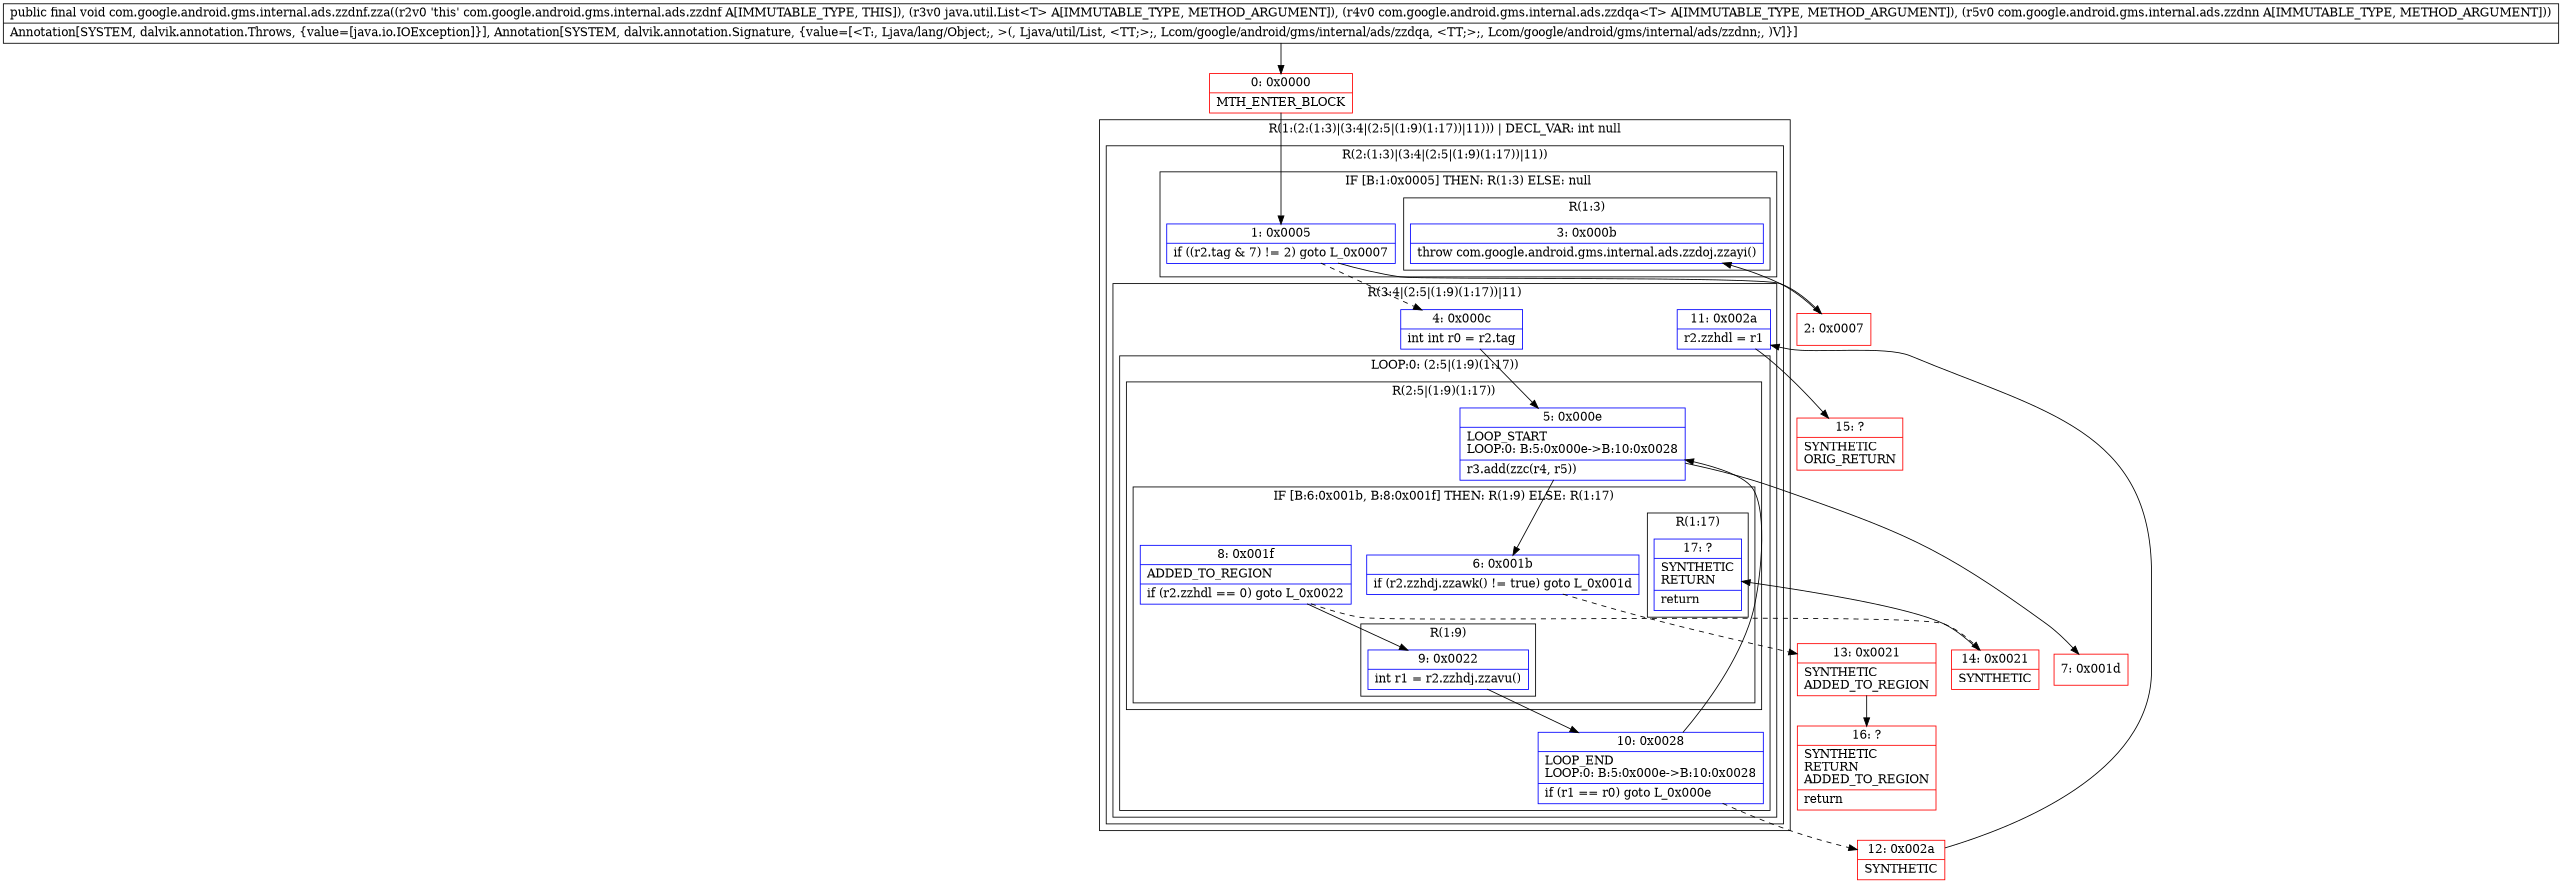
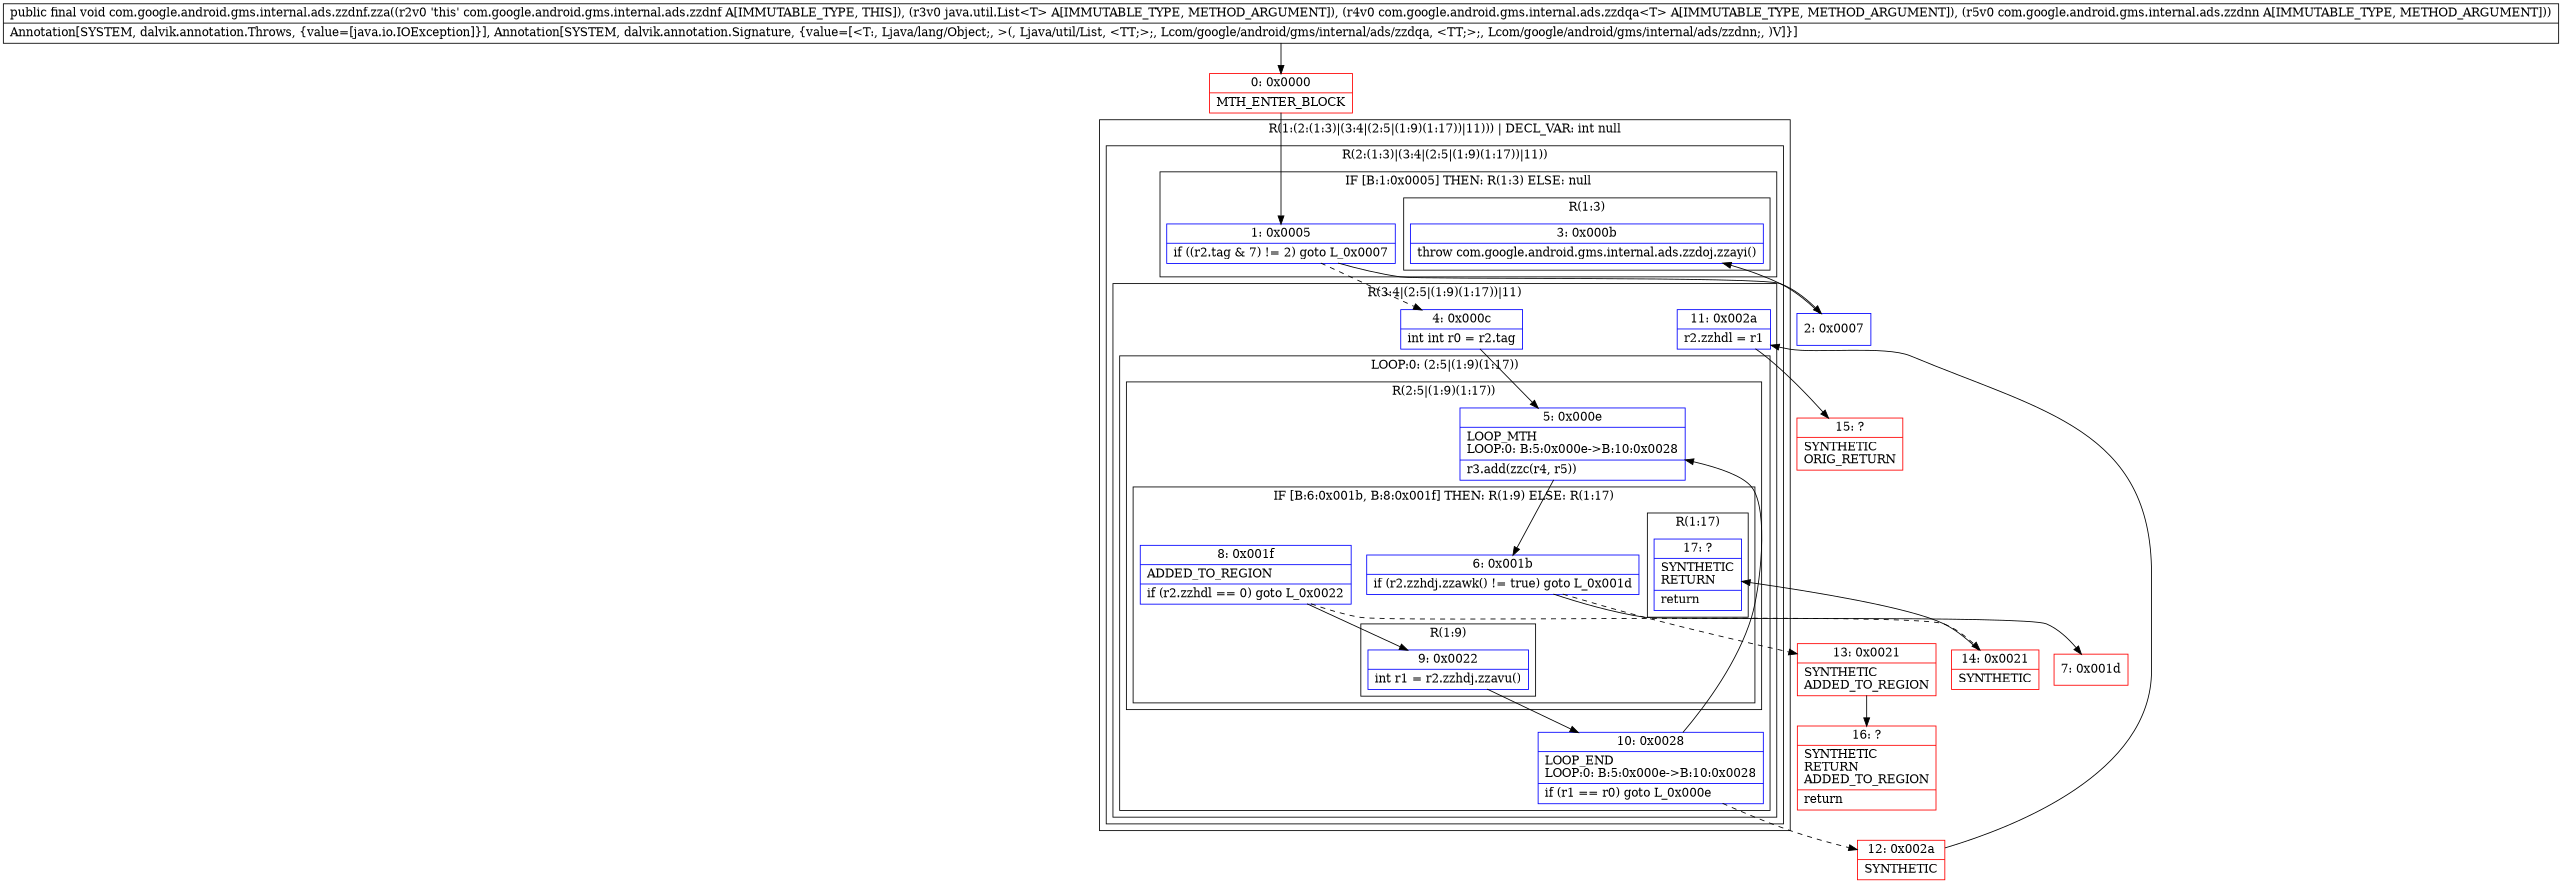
(1834, 329) -> (1834, 329)
(1507, 437) -> (1502, 437)
(1891, 531) -> (1951, 619)
